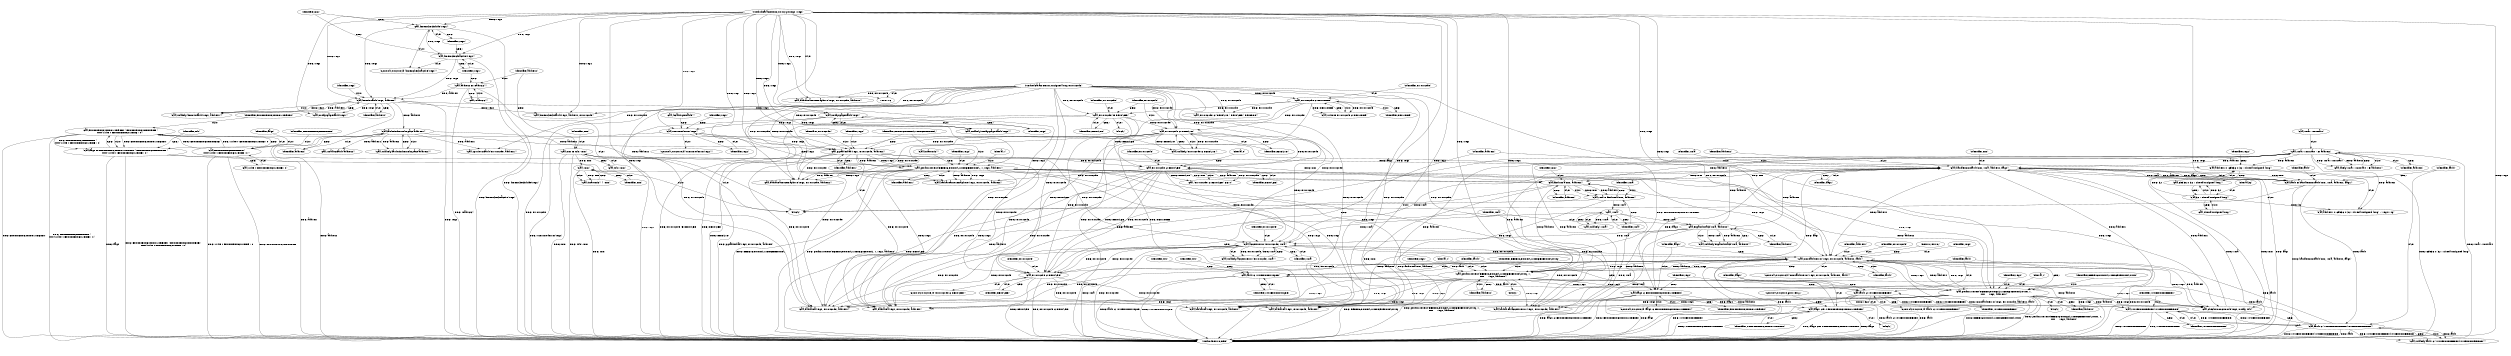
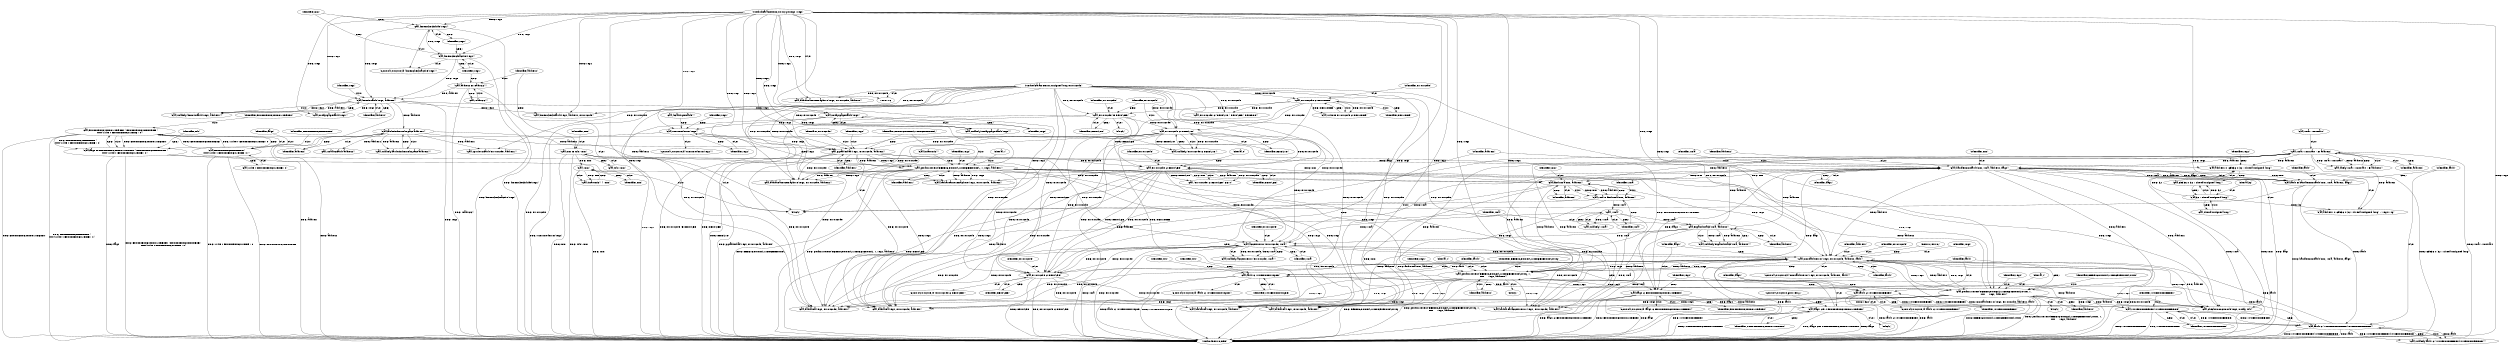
(2141, 205) -> (2124, 213)
none -> (1202, 293)
